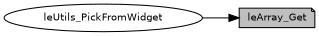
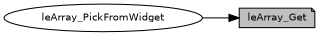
(103, 18) -> (103, 18)
